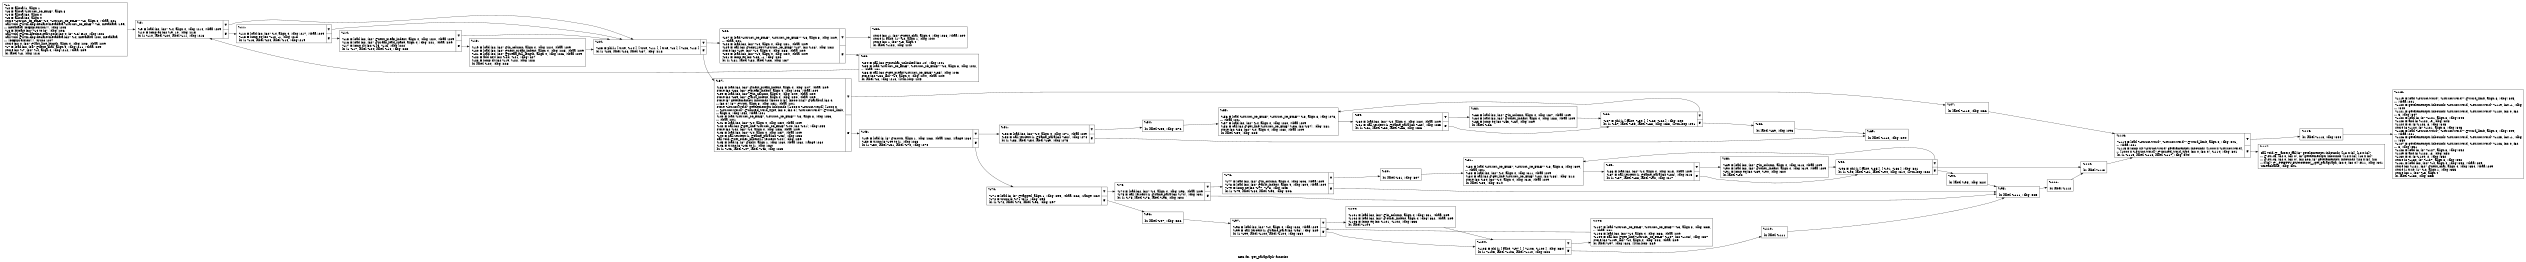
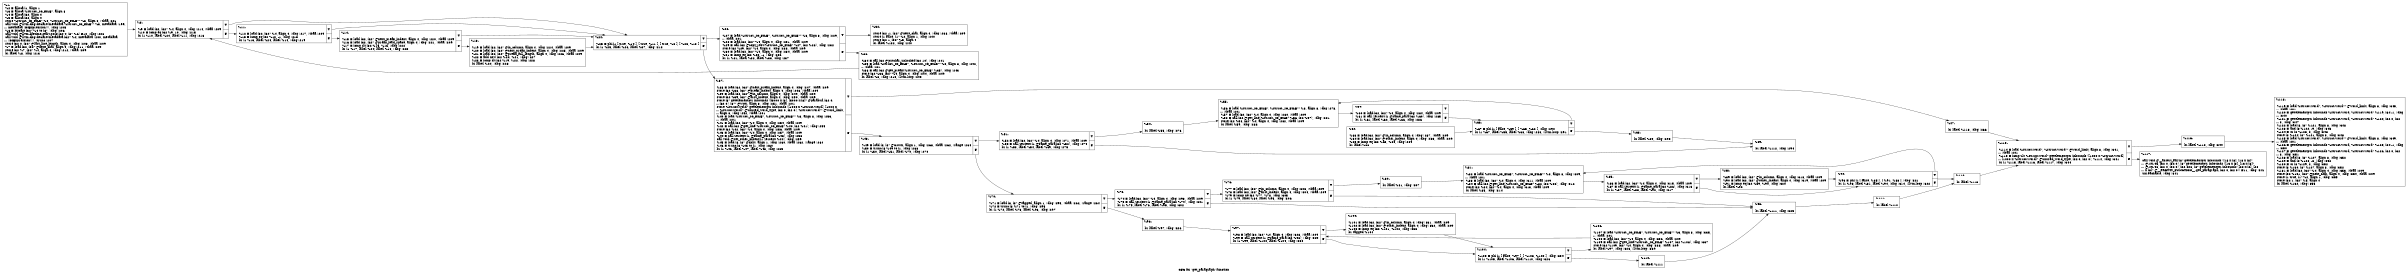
(1458, 117) -> none
(1967, 179) -> none
(1359, 225) -> (1361, 232)
